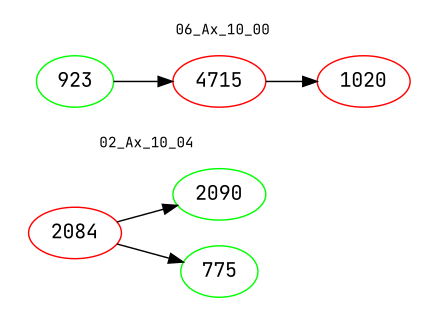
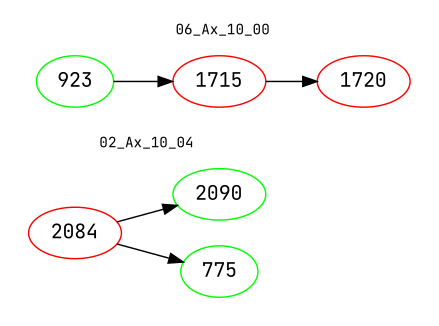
(219, 81) -> (219, 81)
(364, 81) -> (364, 81)
